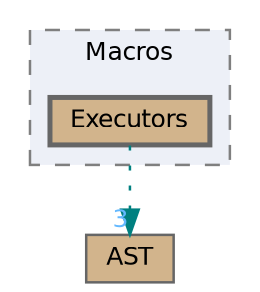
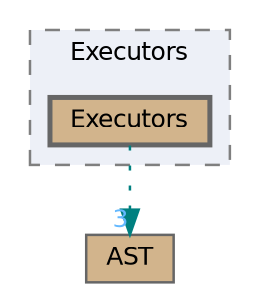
(130, 54) -> (130, 54)
